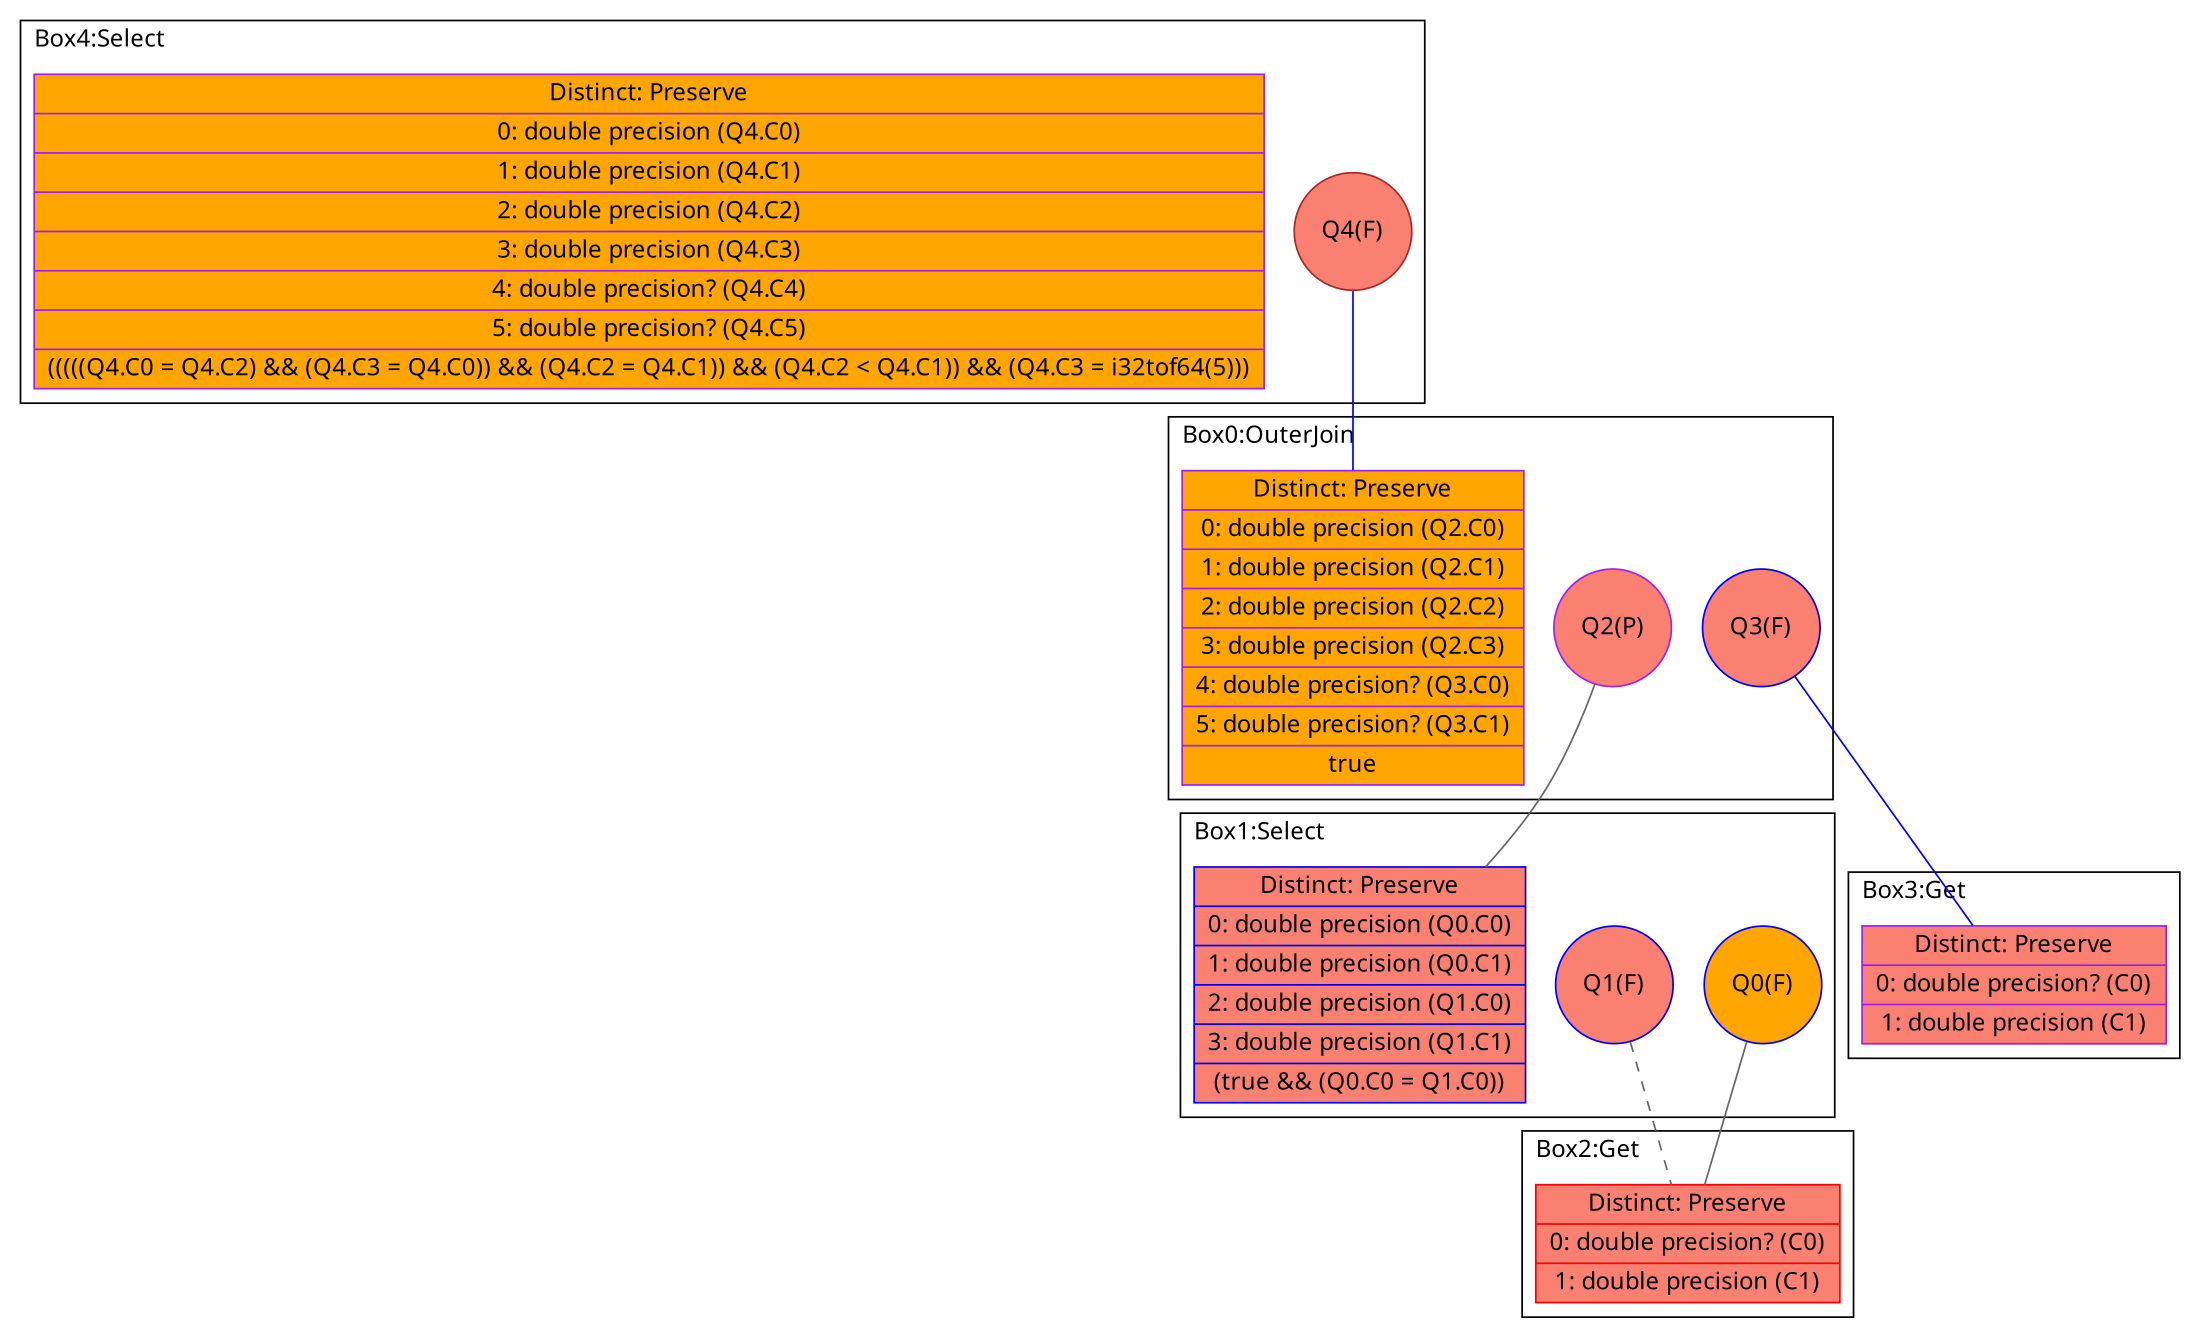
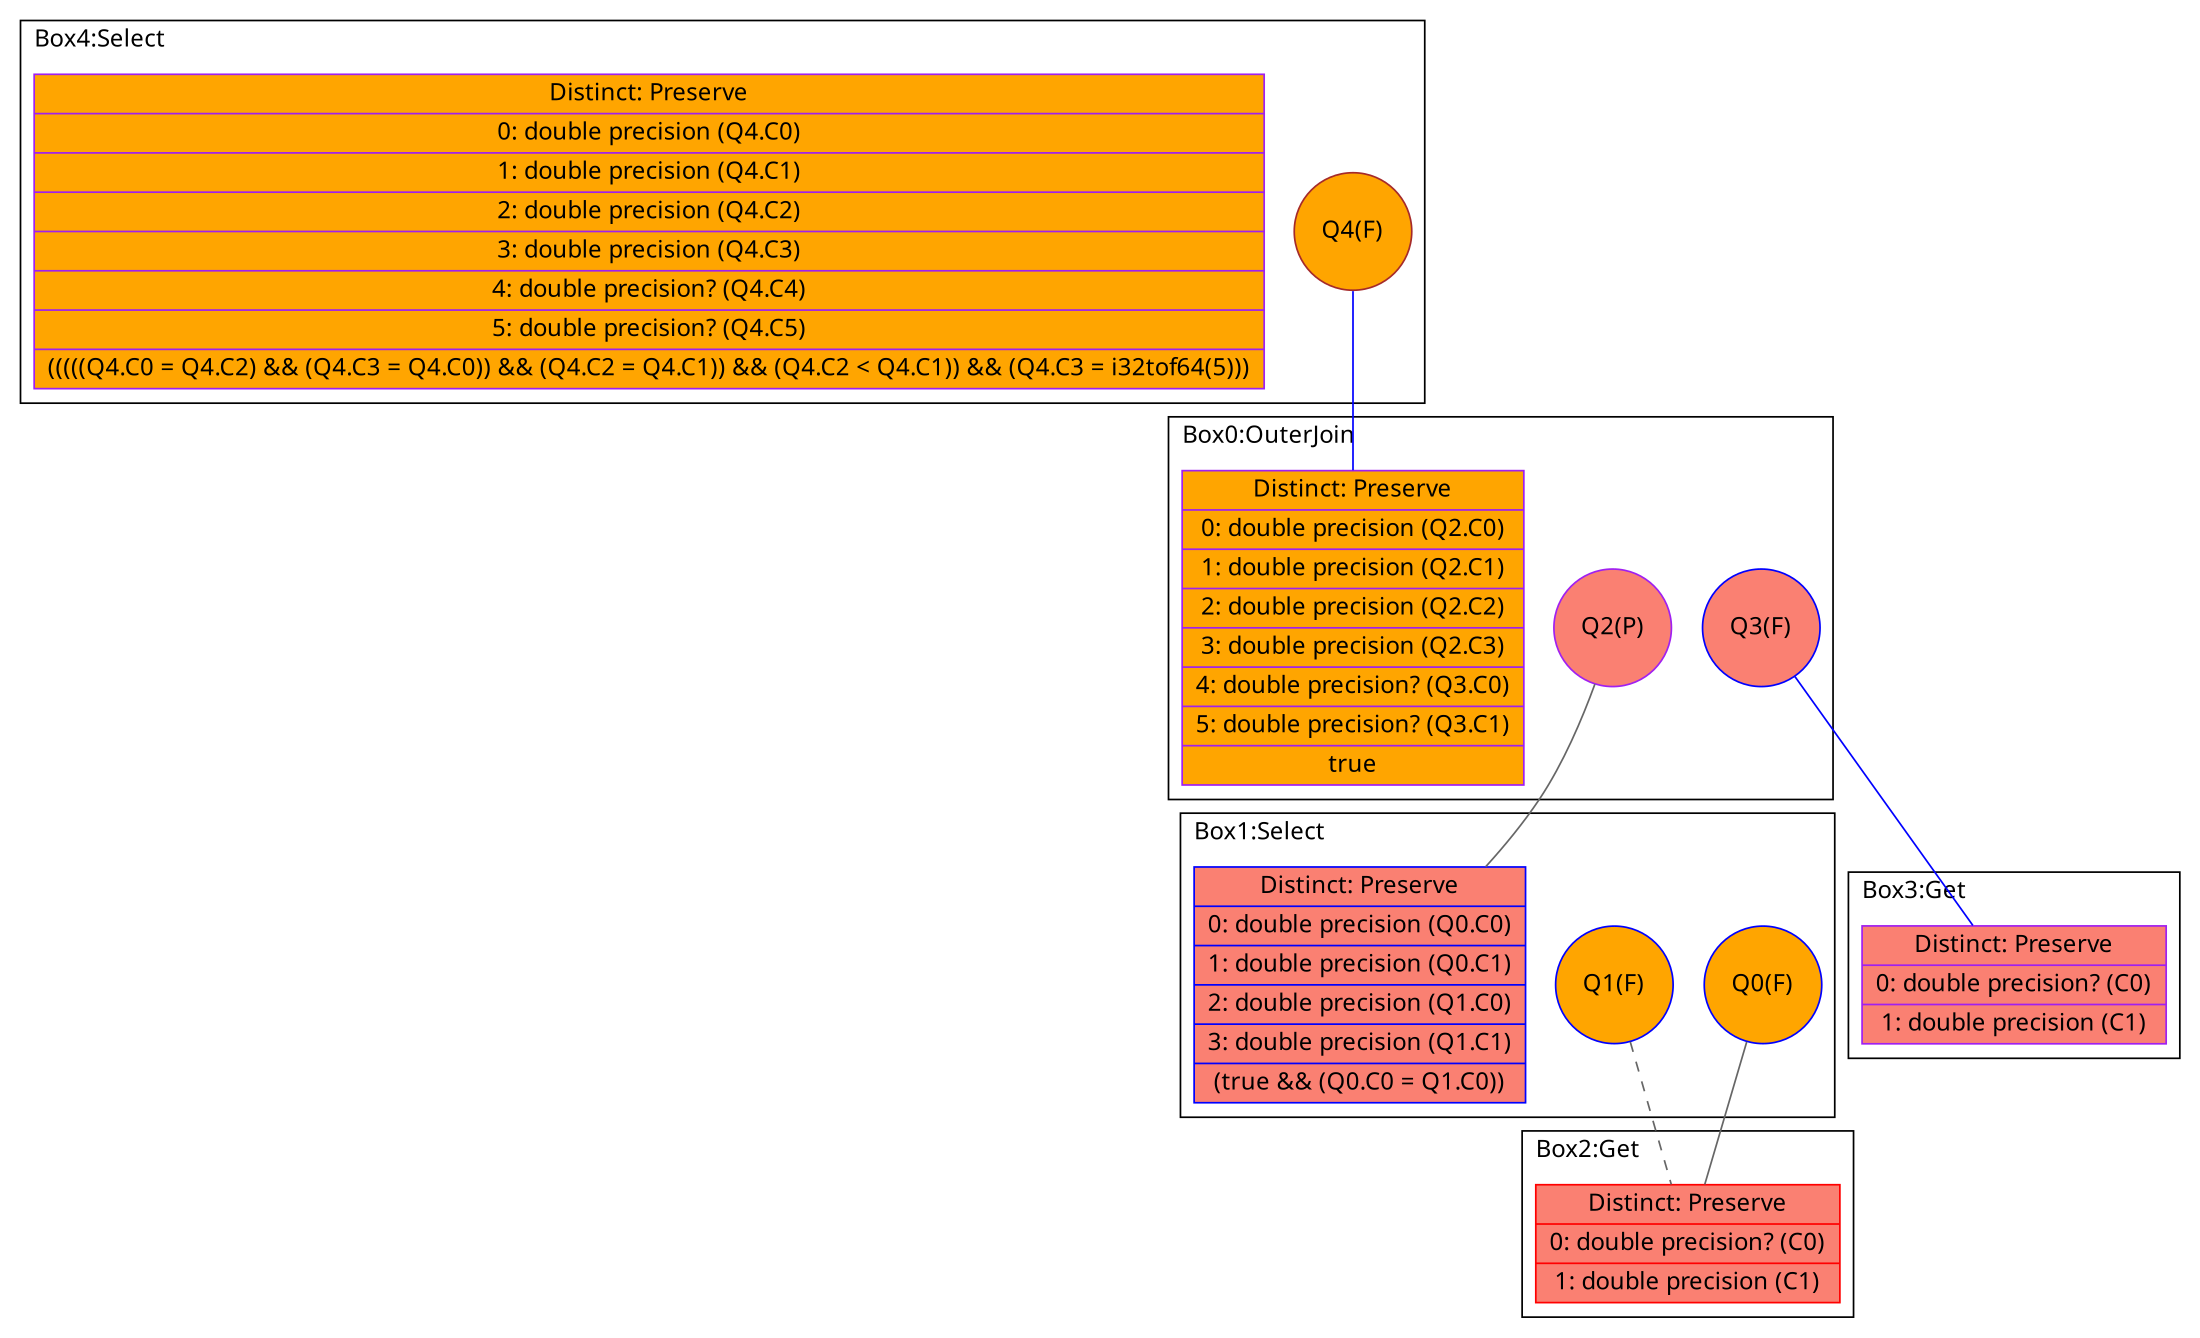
(1353, 231) -> (1353, 231)
(1614, 985) -> (1614, 985)
